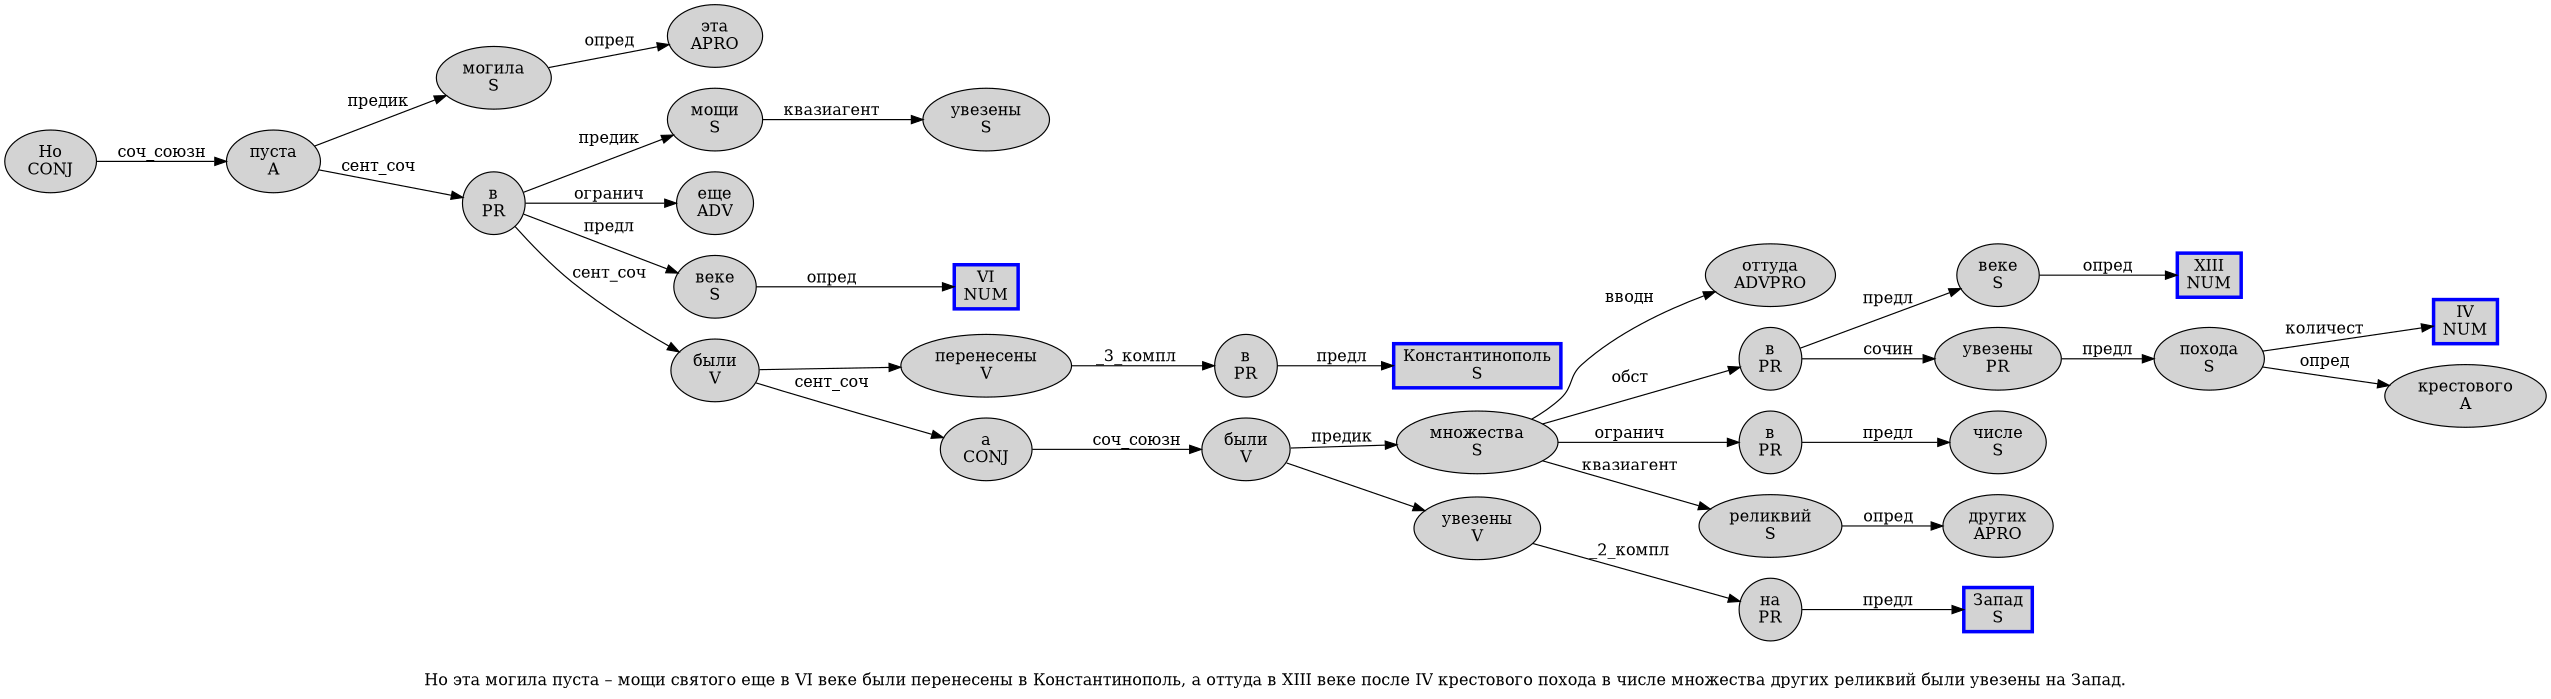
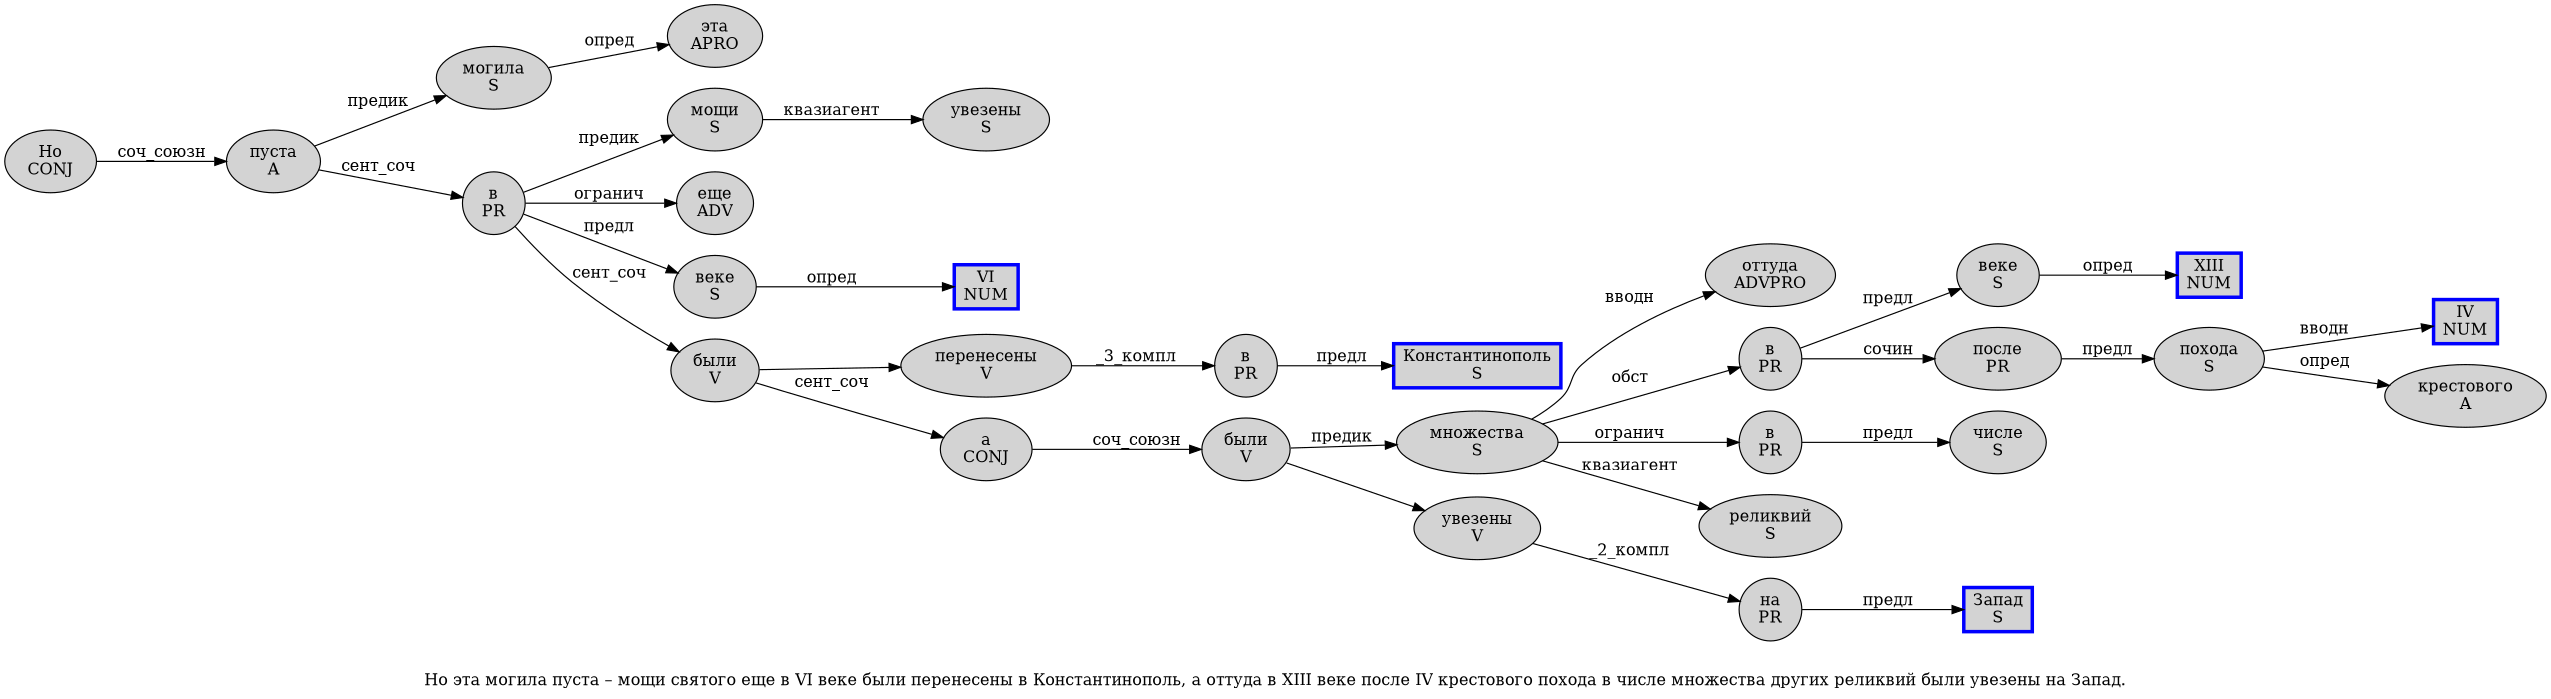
(2325, 329) -> (2325, 329)
(1998, 359) -> (1998, 359)
(1998, 526) -> none
